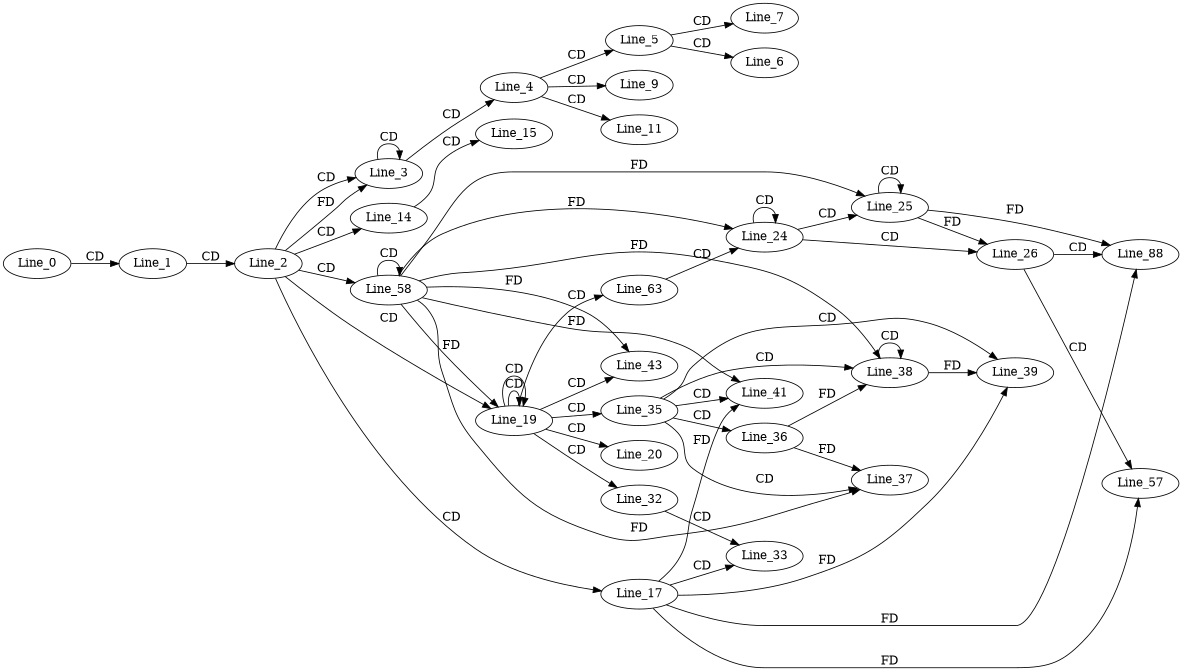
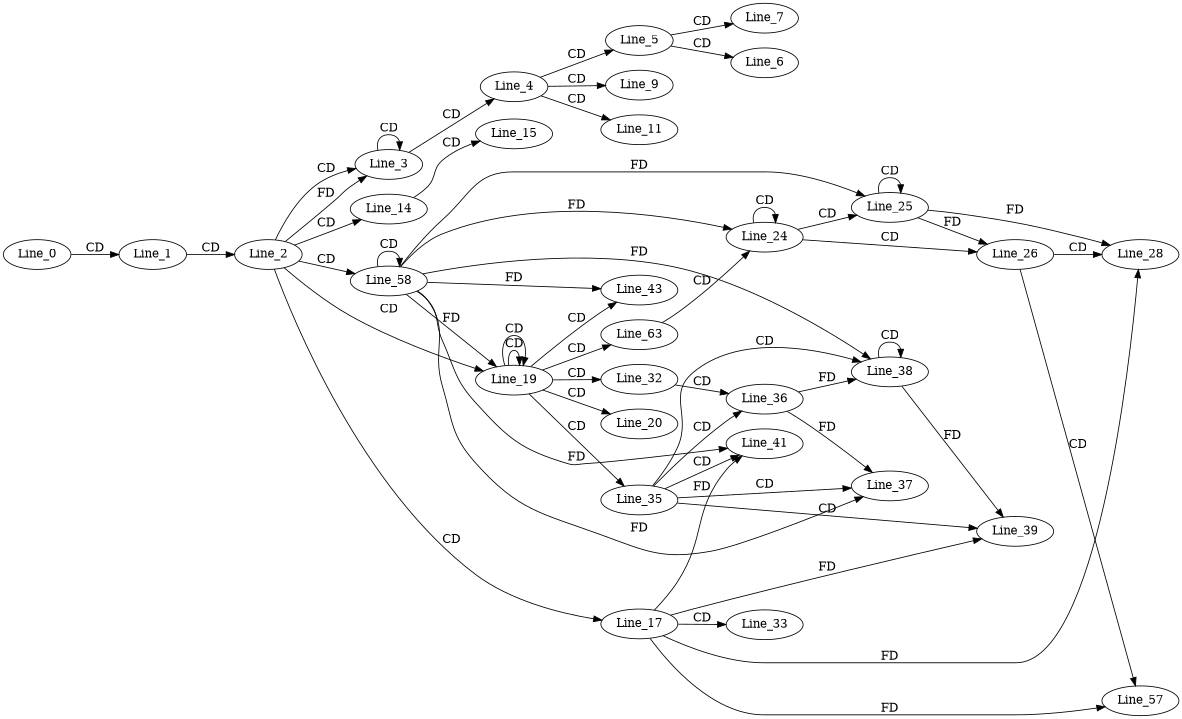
(1140, 255) -> (1140, 255)
(698, 526) -> (698, 389)
